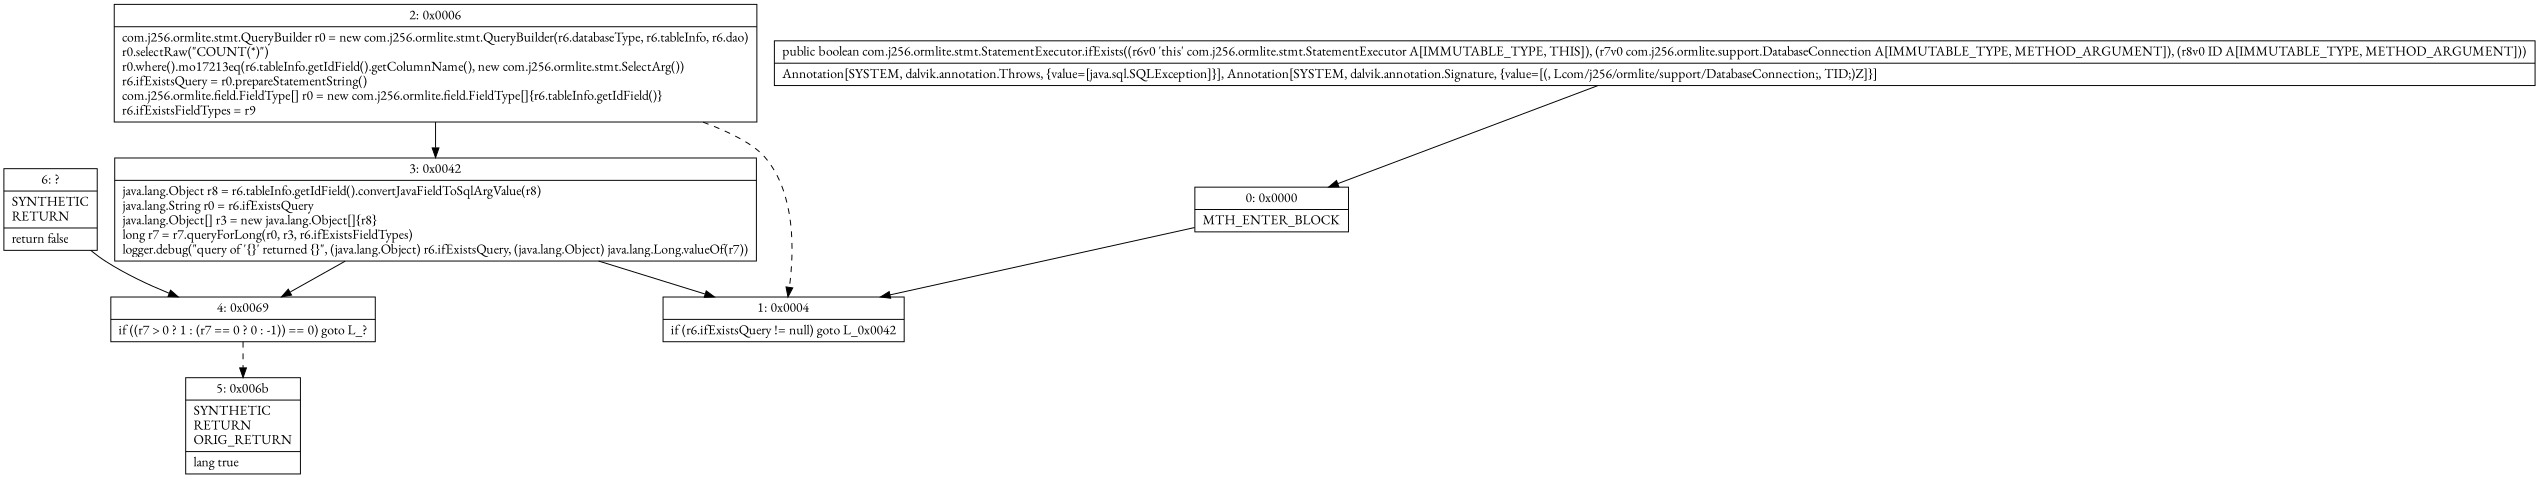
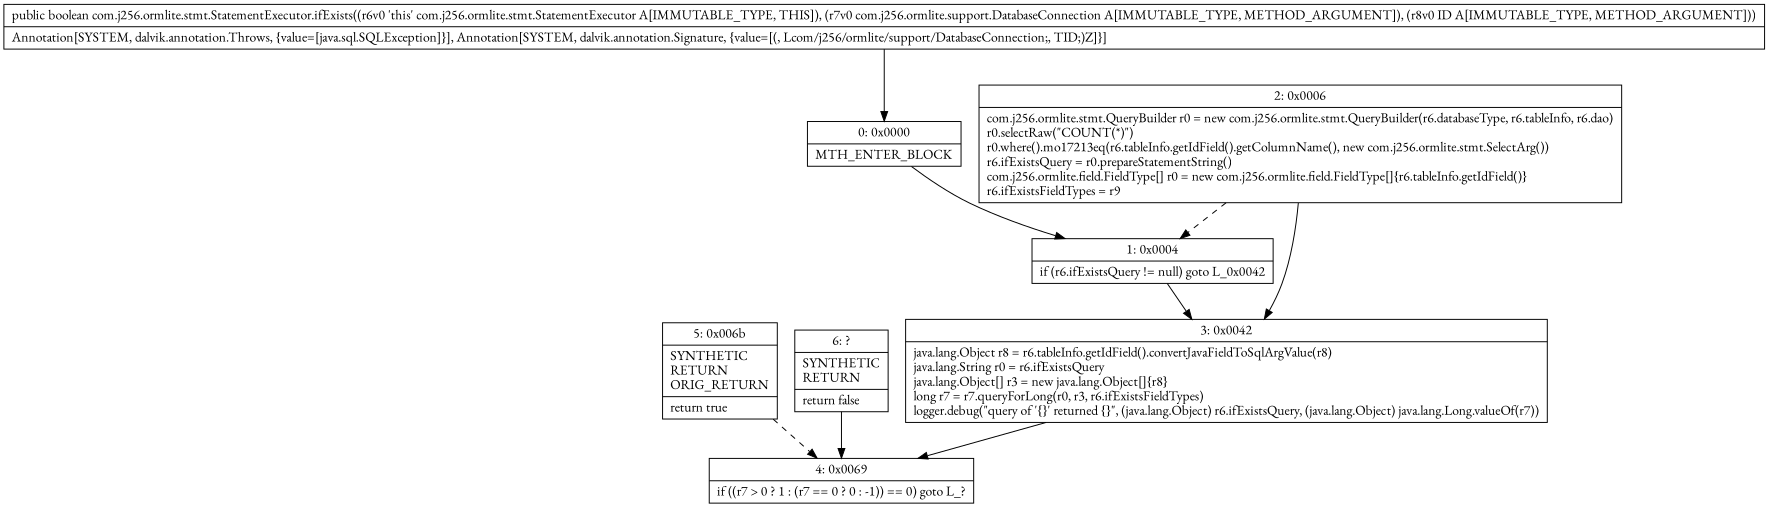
(652, 278) -> (1177, 297)
(243, 355) -> (791, 435)
(216, 462) -> (699, 407)
